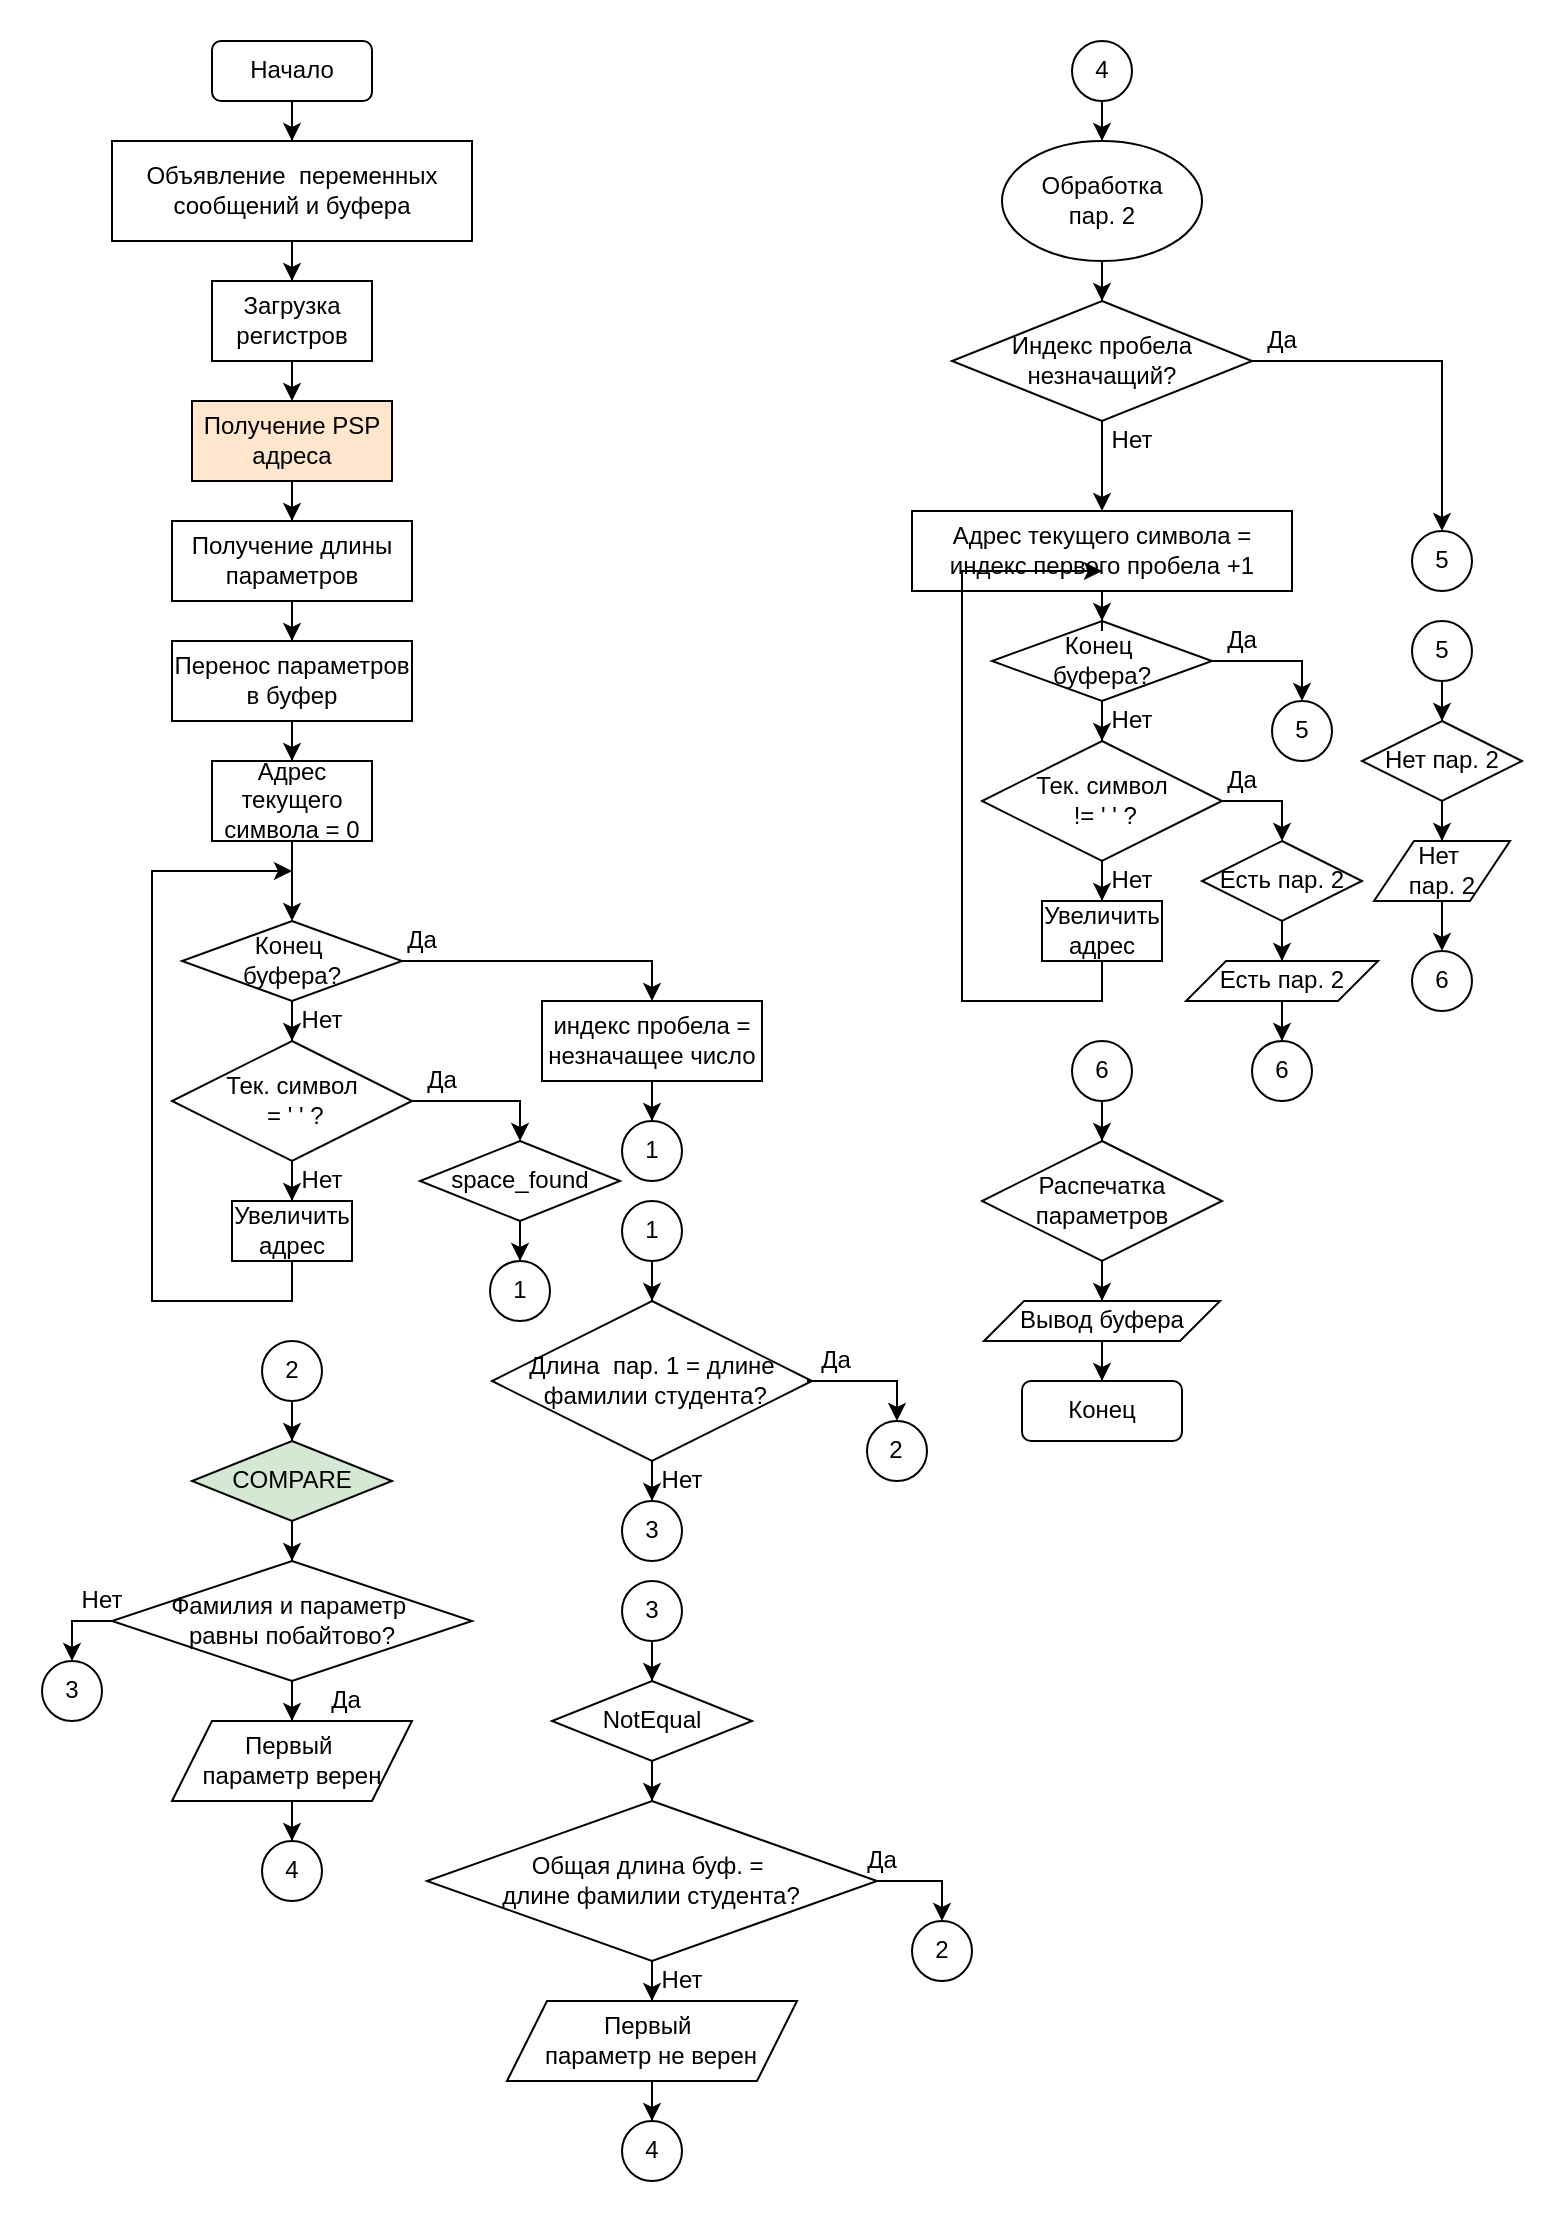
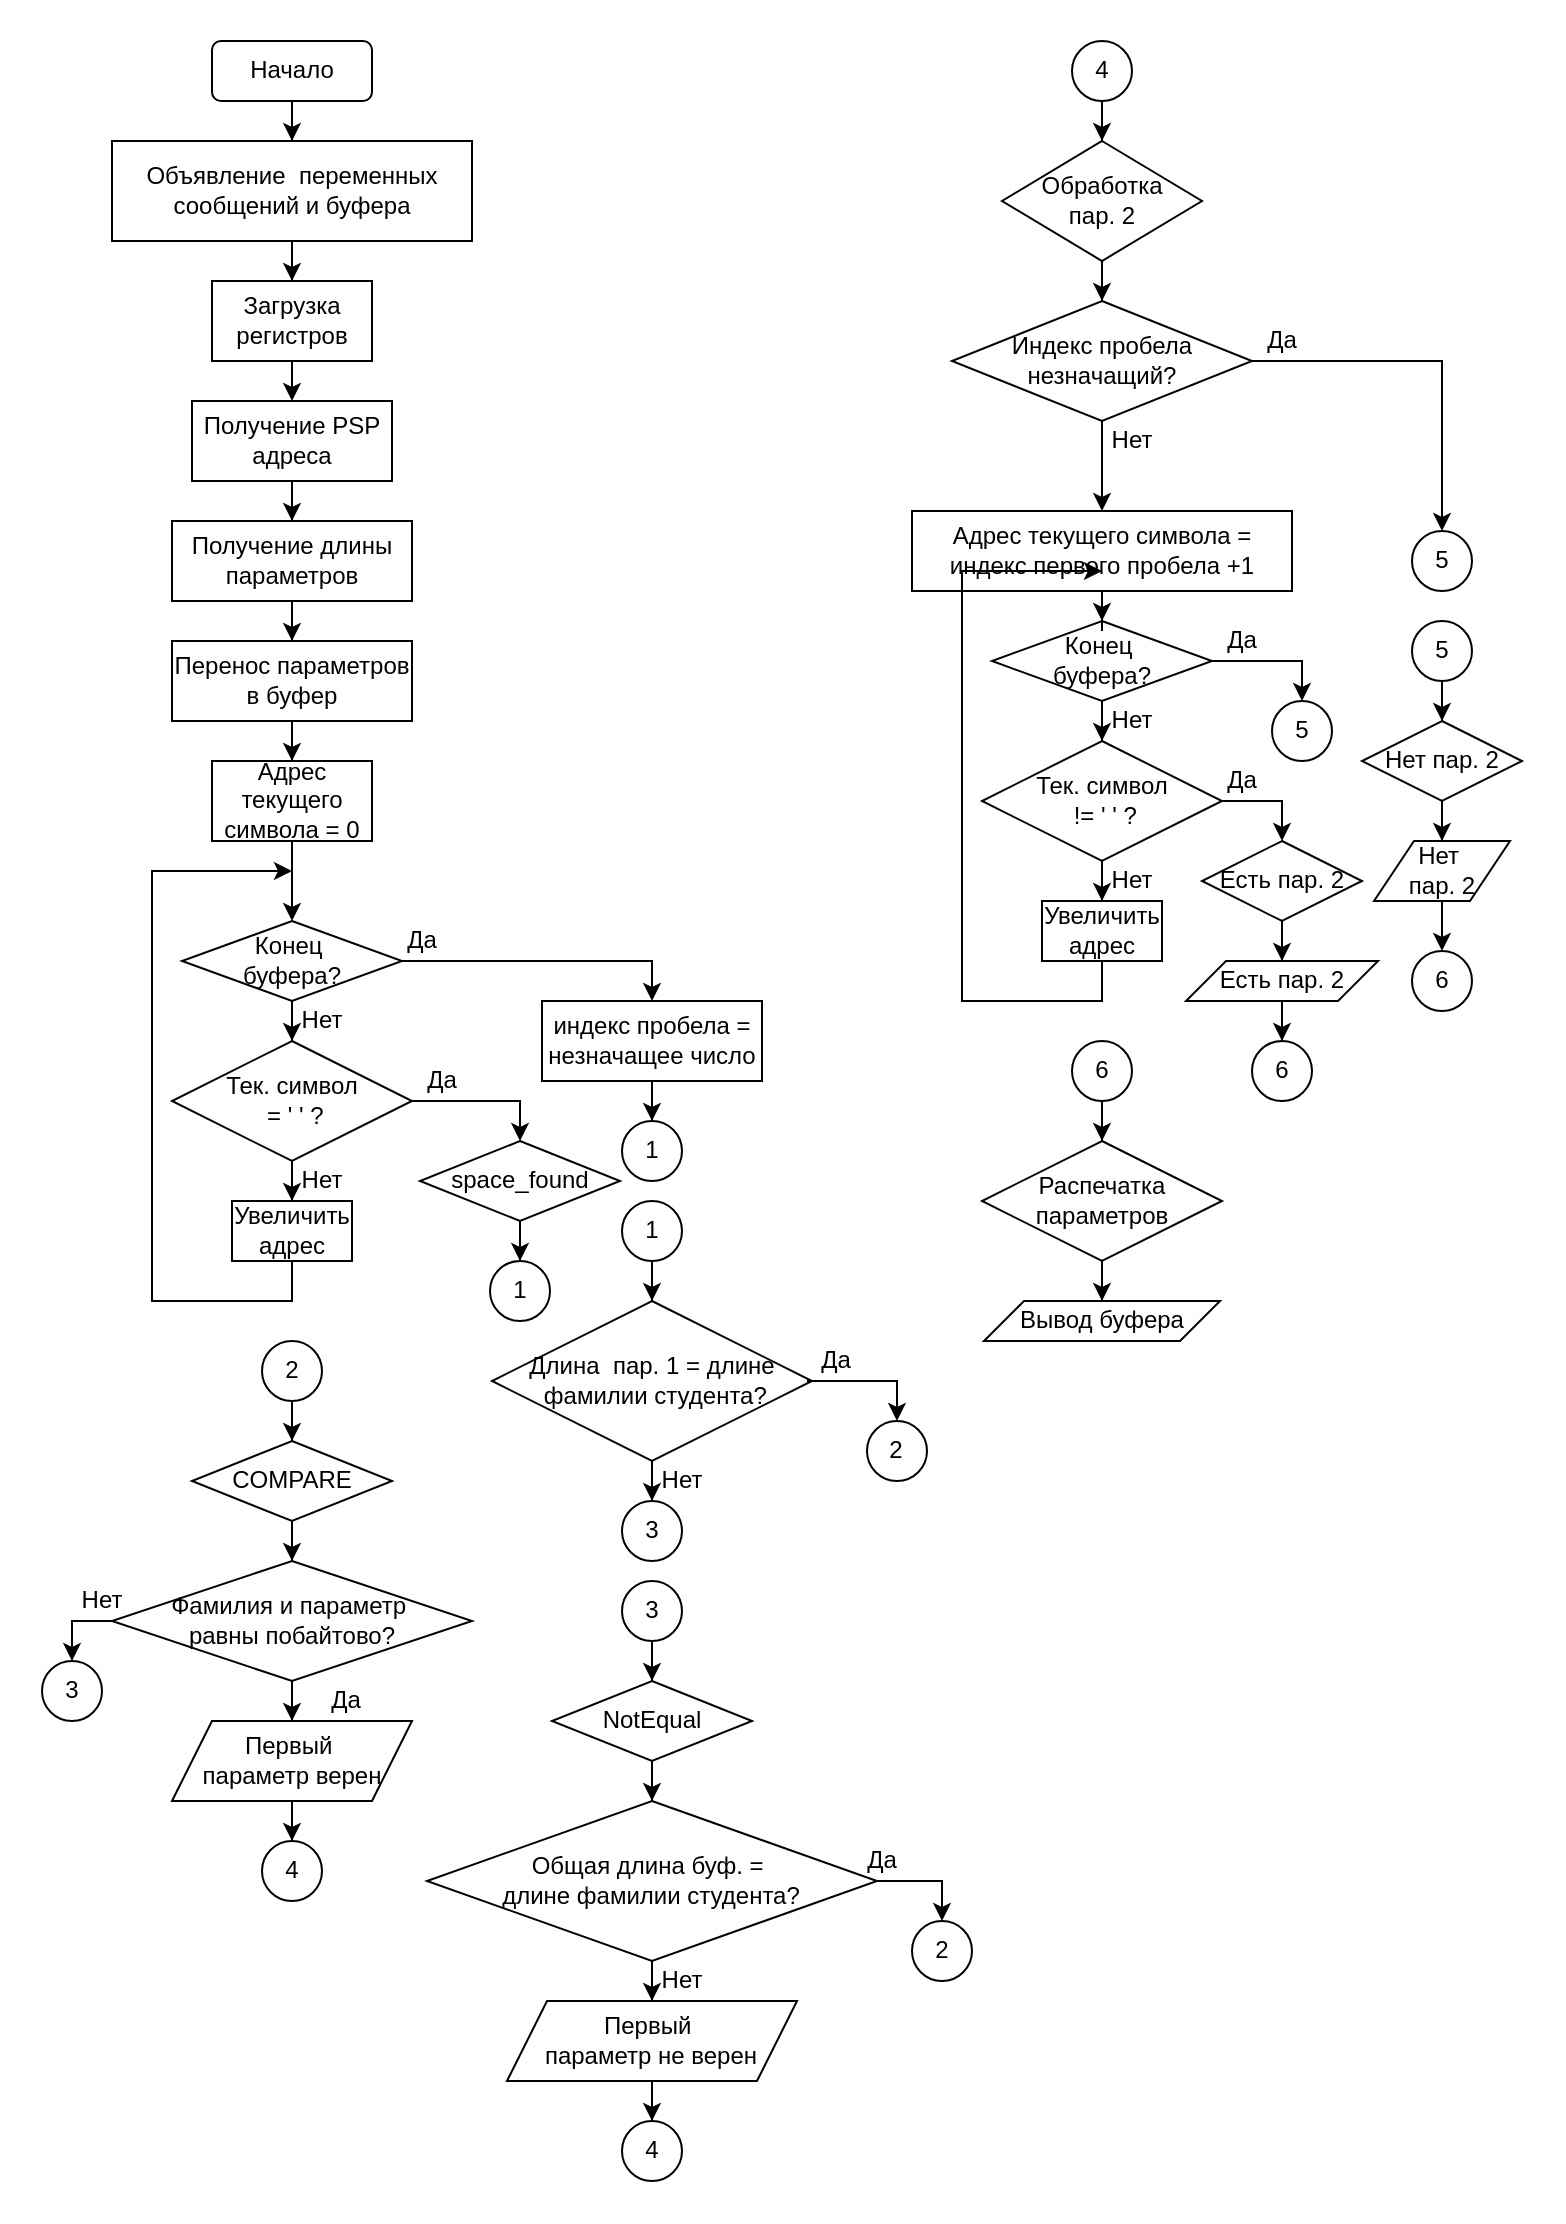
(1102, 201) -> (1102, 201)
(292, 441) -> (292, 441)
(1102, 1368) -> none
(1102, 1411) -> none
(292, 1481) -> (292, 1481)
